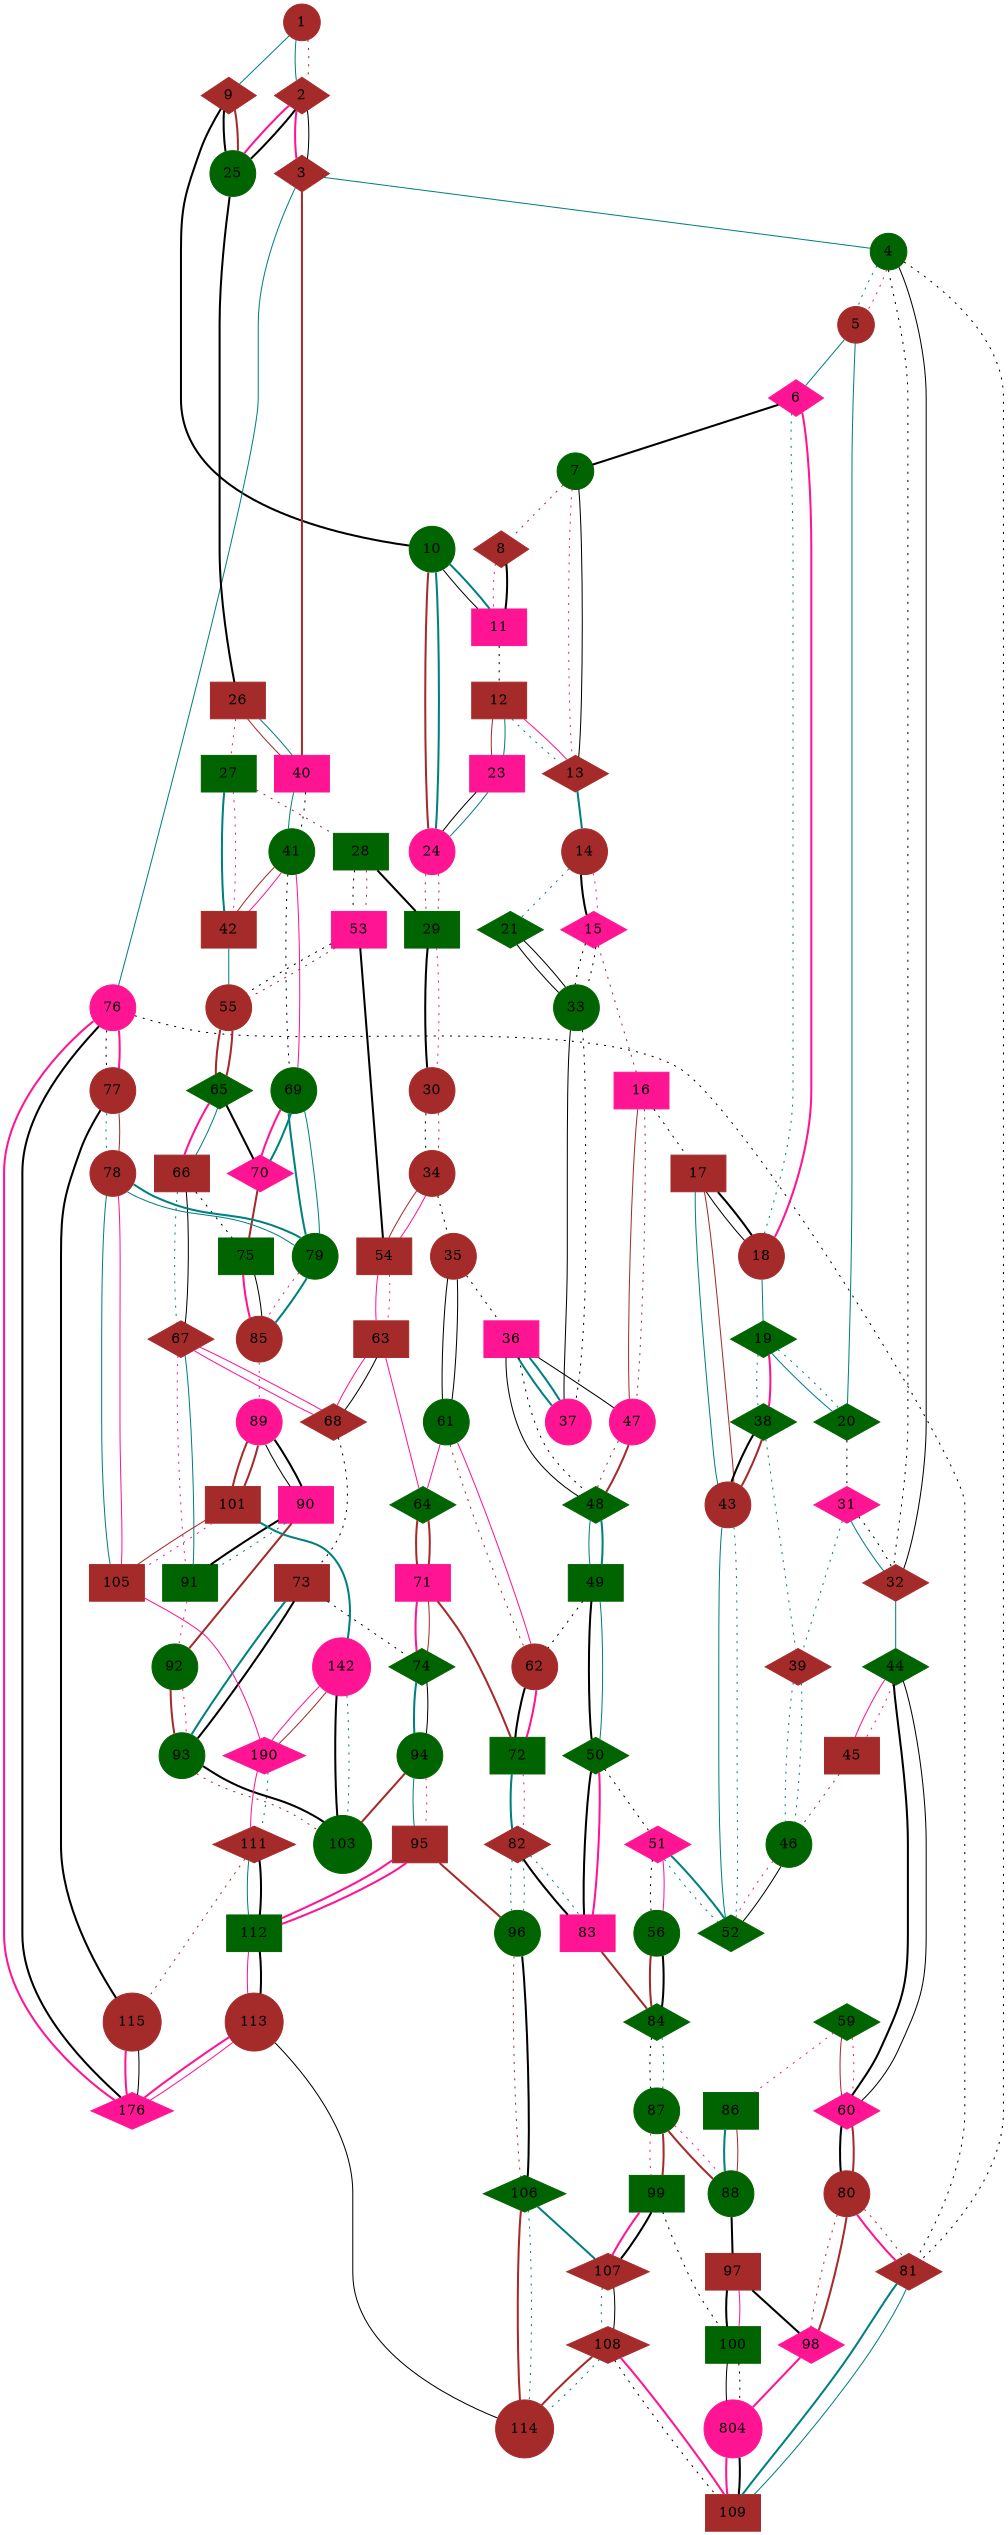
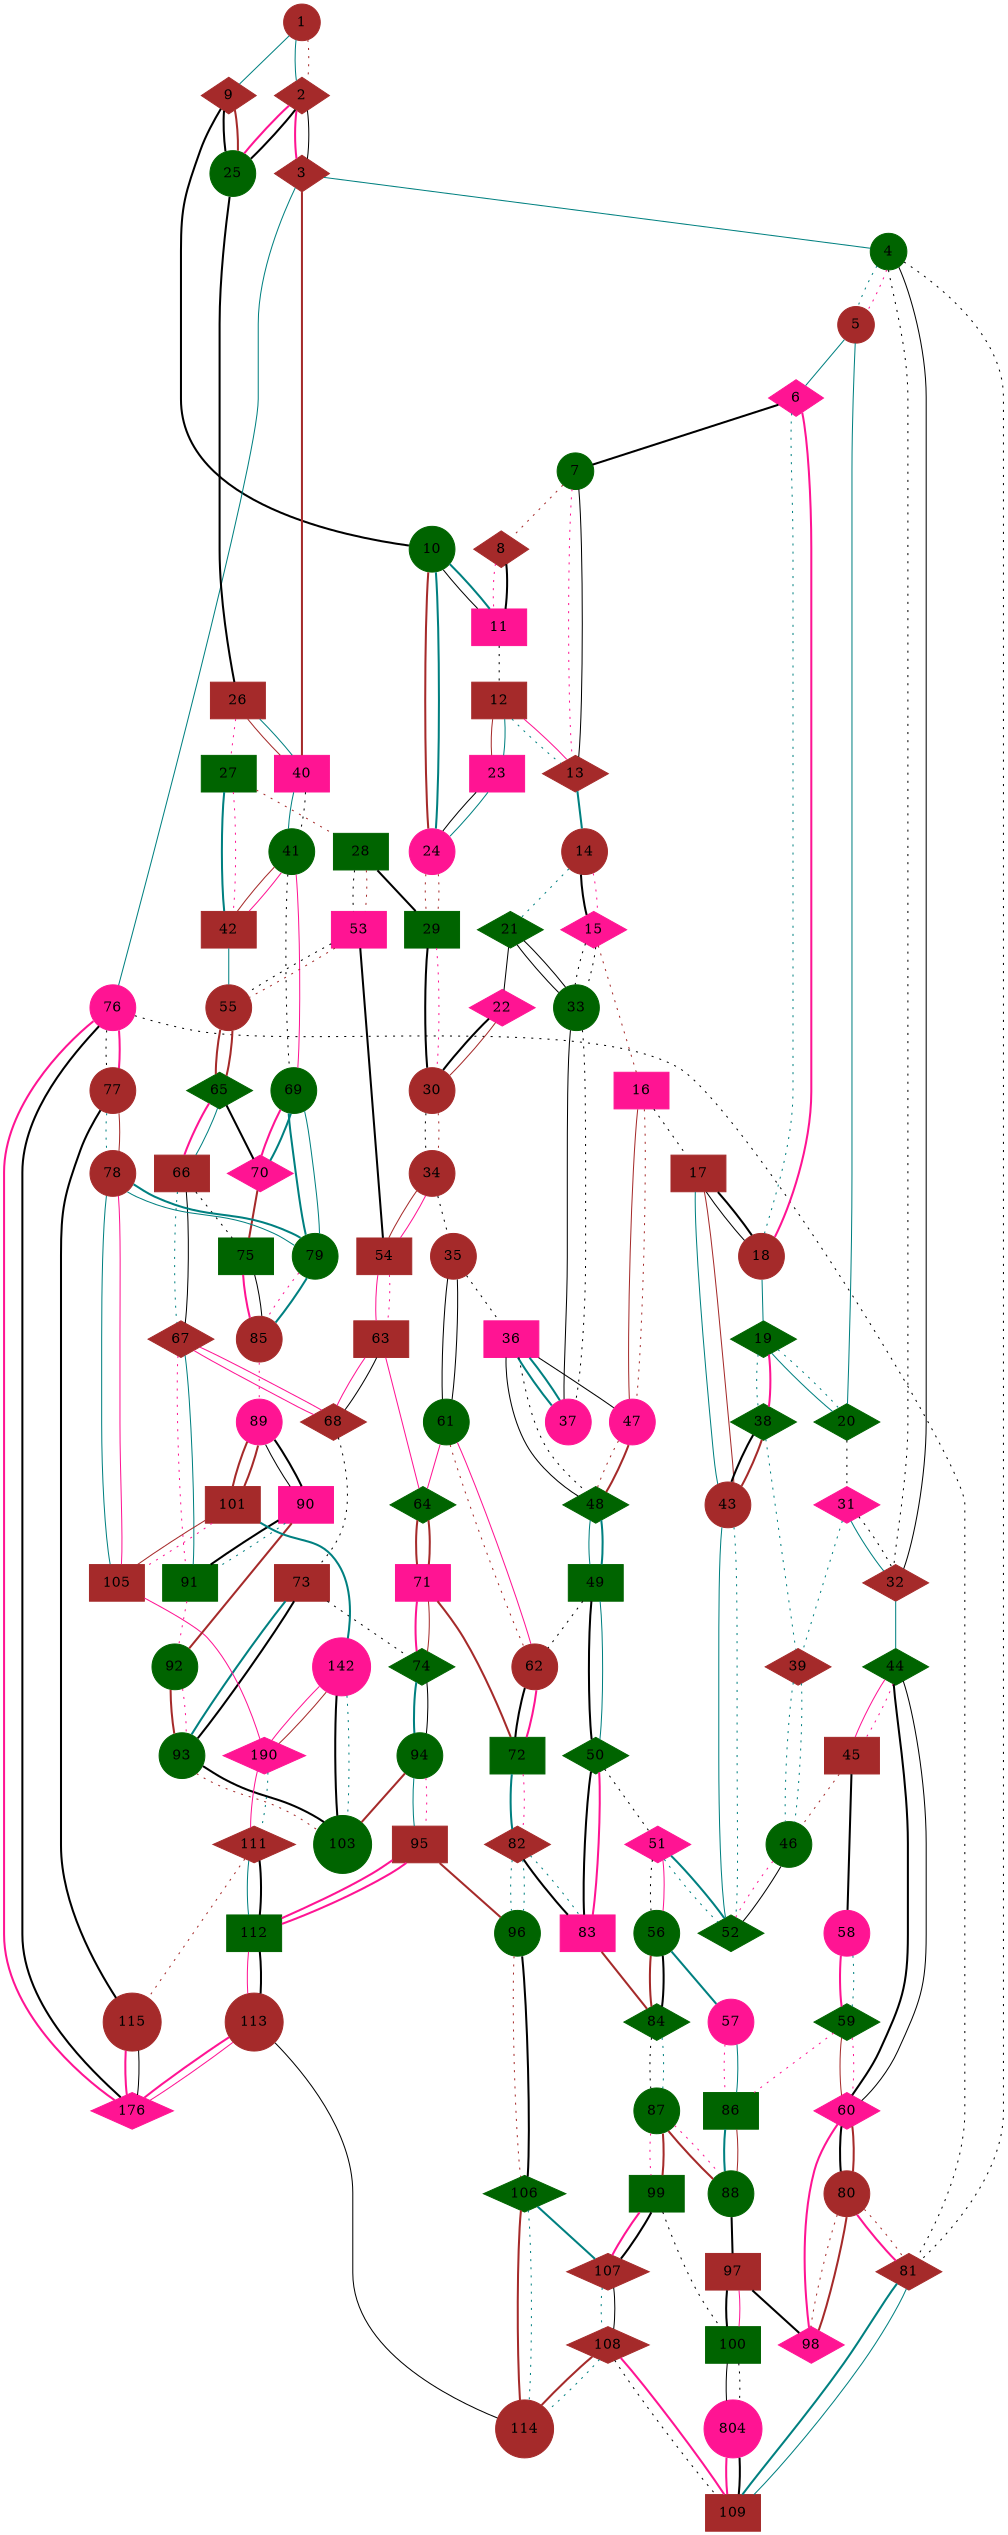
none -> (502, 1008)
none -> (847, 1933)
none -> (731, 2022)
(777, 2382) -> (806, 2223)
